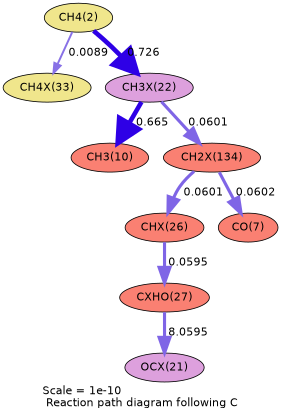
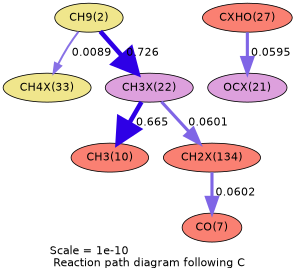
(78, 18) -> (89, 18)
(165, 228) -> none
(187, 333) -> (269, 53)
